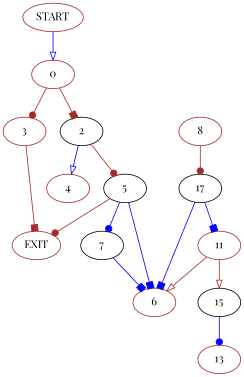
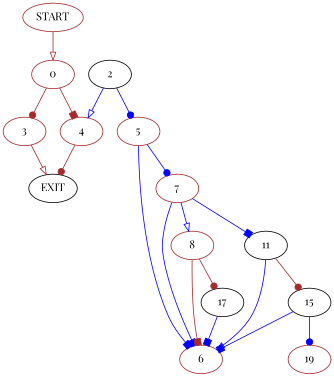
(53, 42) -> (53, 42)
(65, 99) -> (65, 99)
(101, 157) -> (123, 100)
(30, 184) -> (37, 156)
(125, 188) -> (139, 131)
none -> (184, 213)
(209, 213) -> (218, 215)
(84, 215) -> (69, 157)
(36, 245) -> (53, 188)
(102, 245) -> (177, 188)
(219, 245) -> (266, 245)
(219, 270) -> (286, 271)
(190, 271) -> (255, 308)
none -> (193, 299)
none -> (259, 329)
(219, 359) -> (310, 359)
